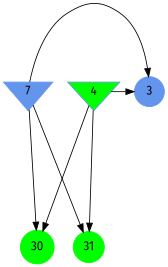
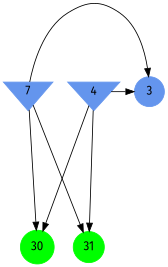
(94, 92) -> (94, 92)
